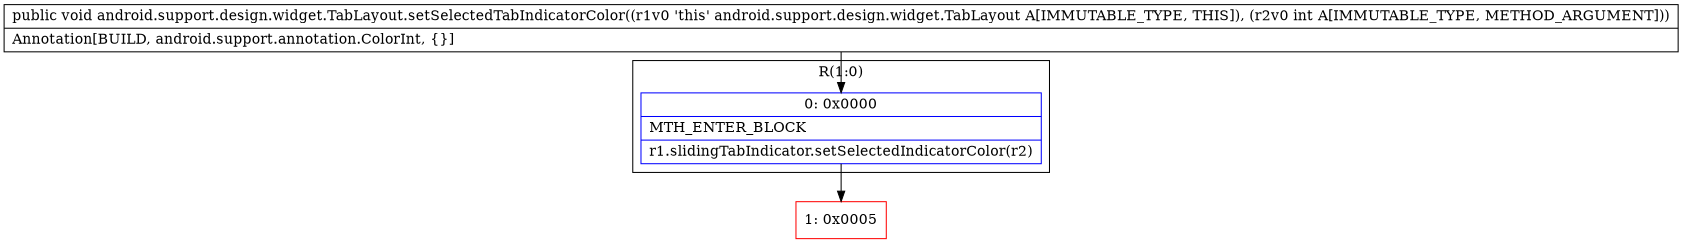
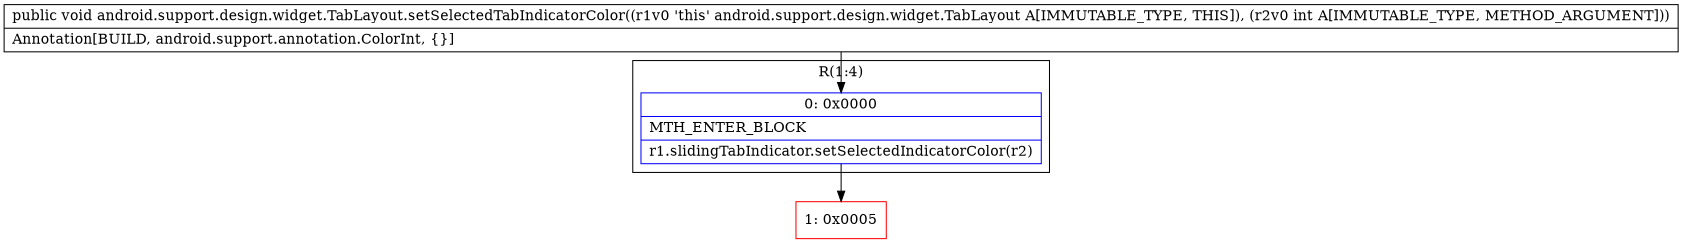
(841, 72) -> (841, 72)
